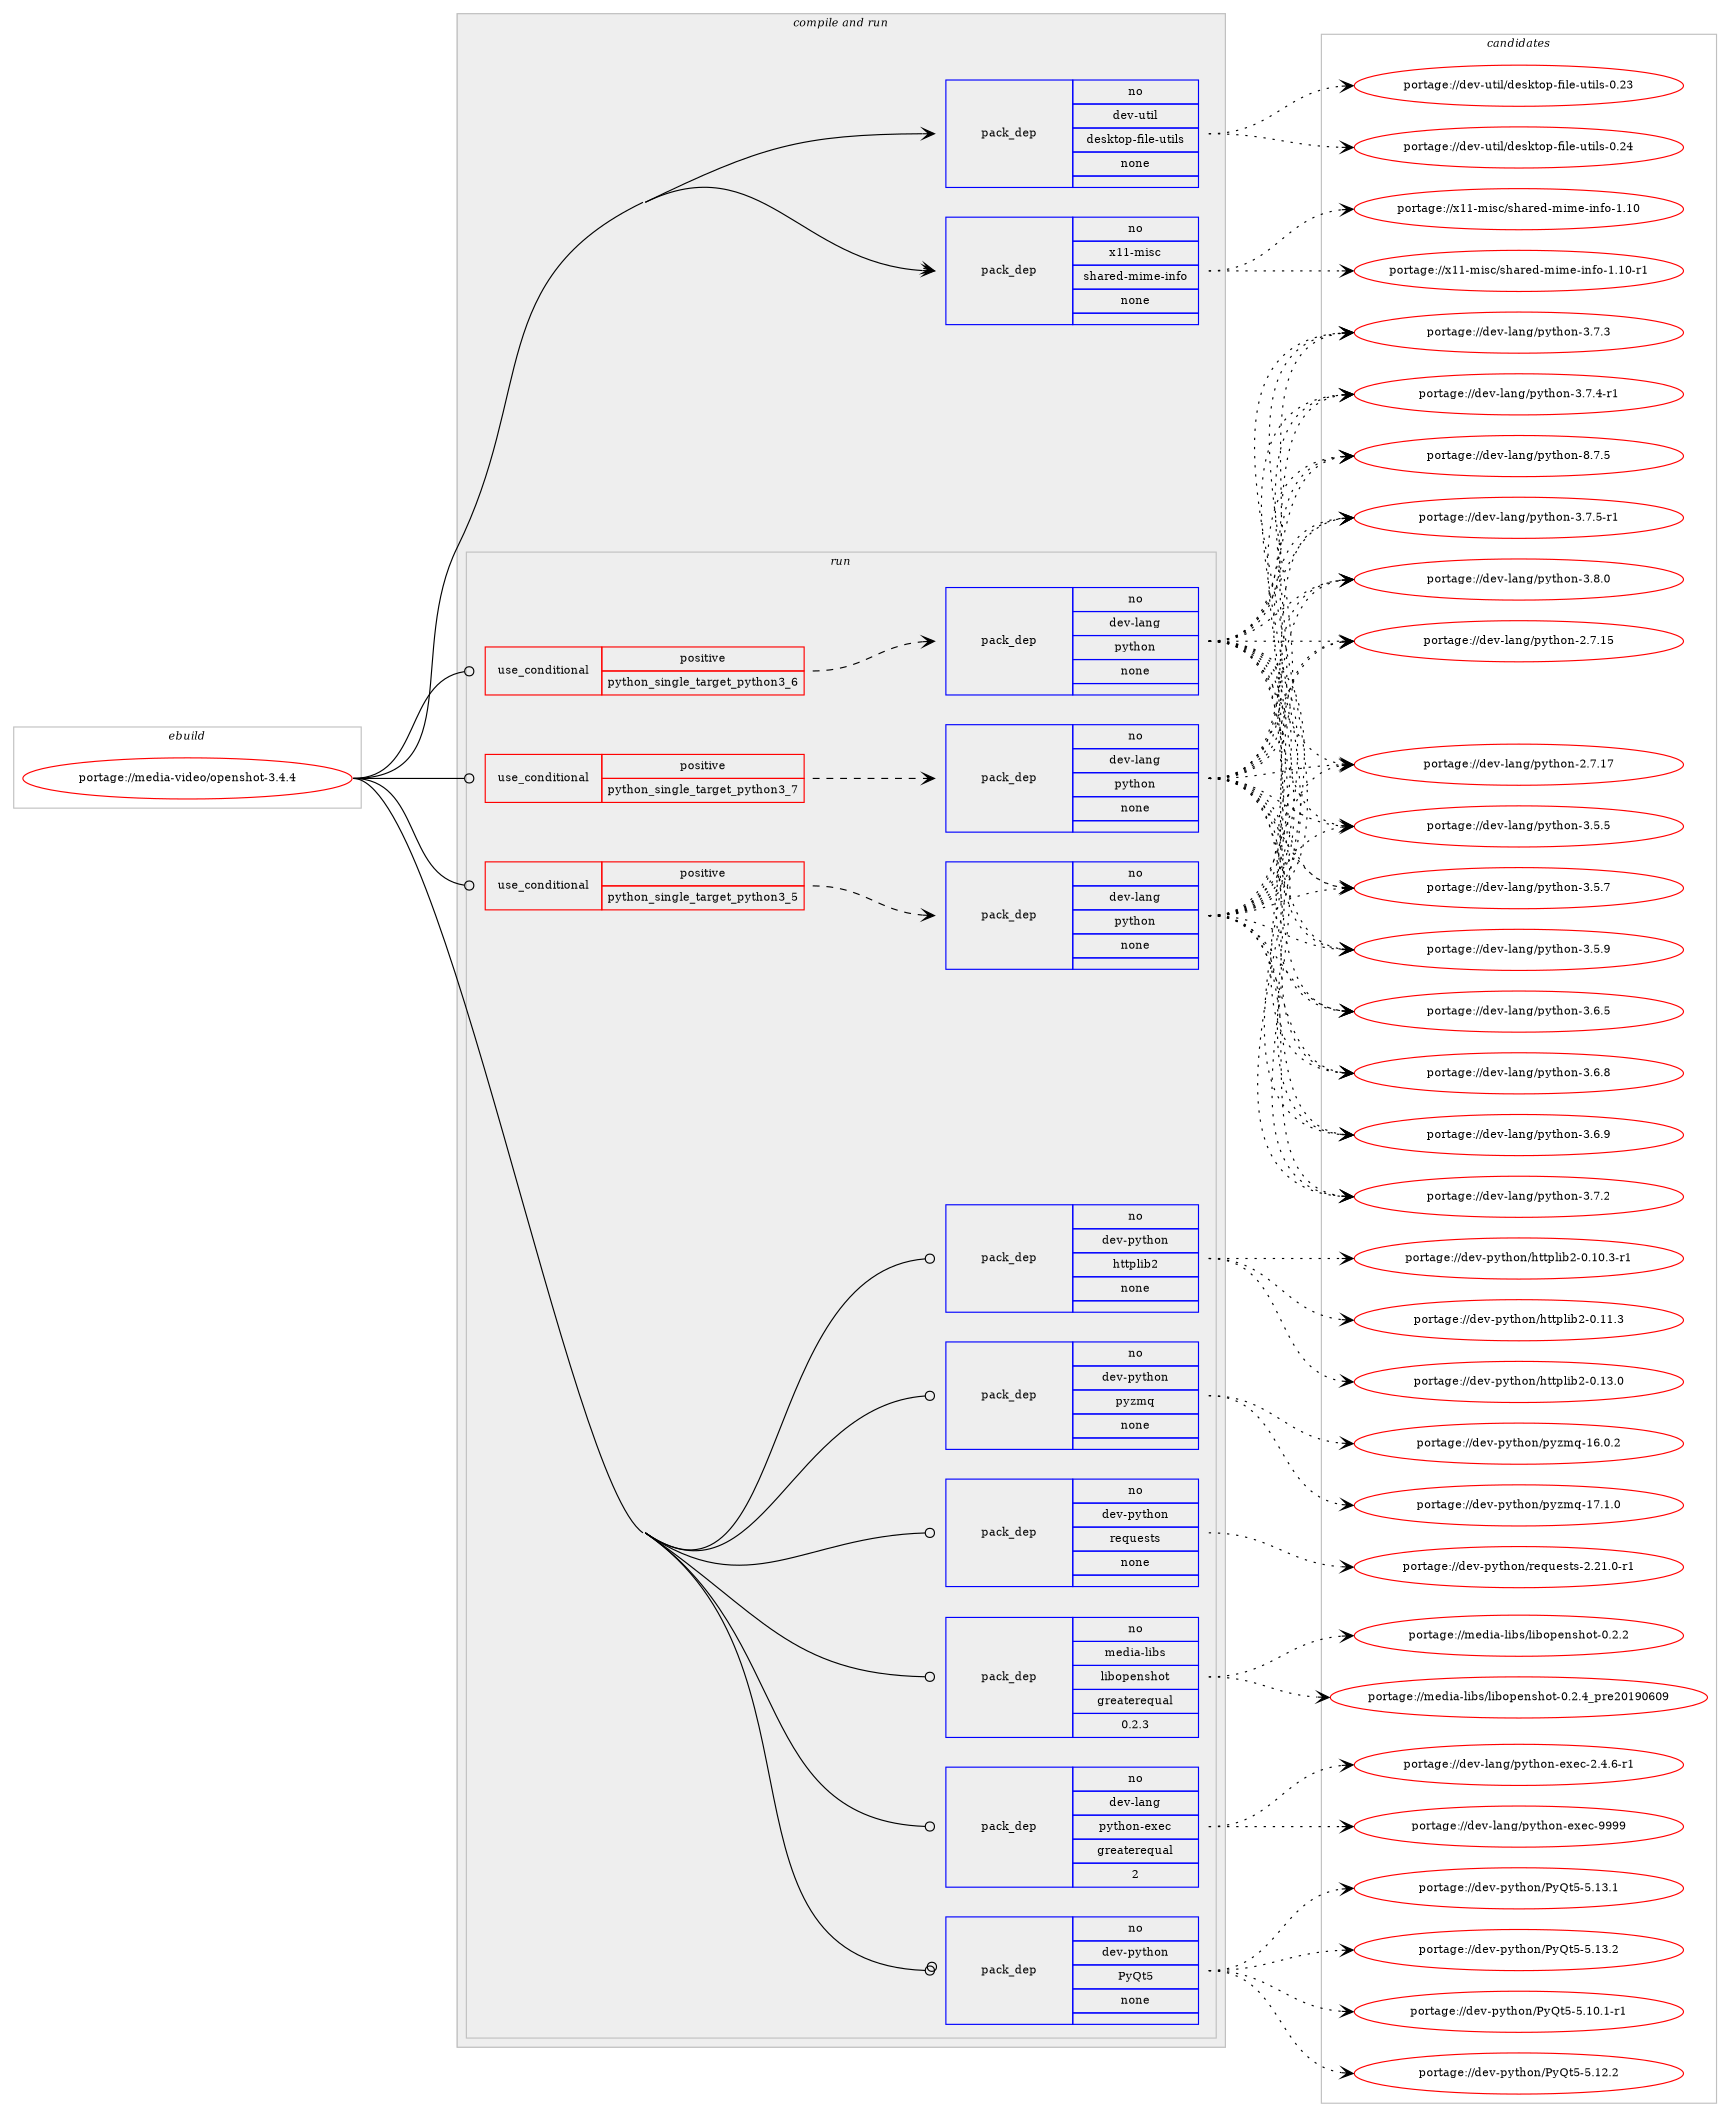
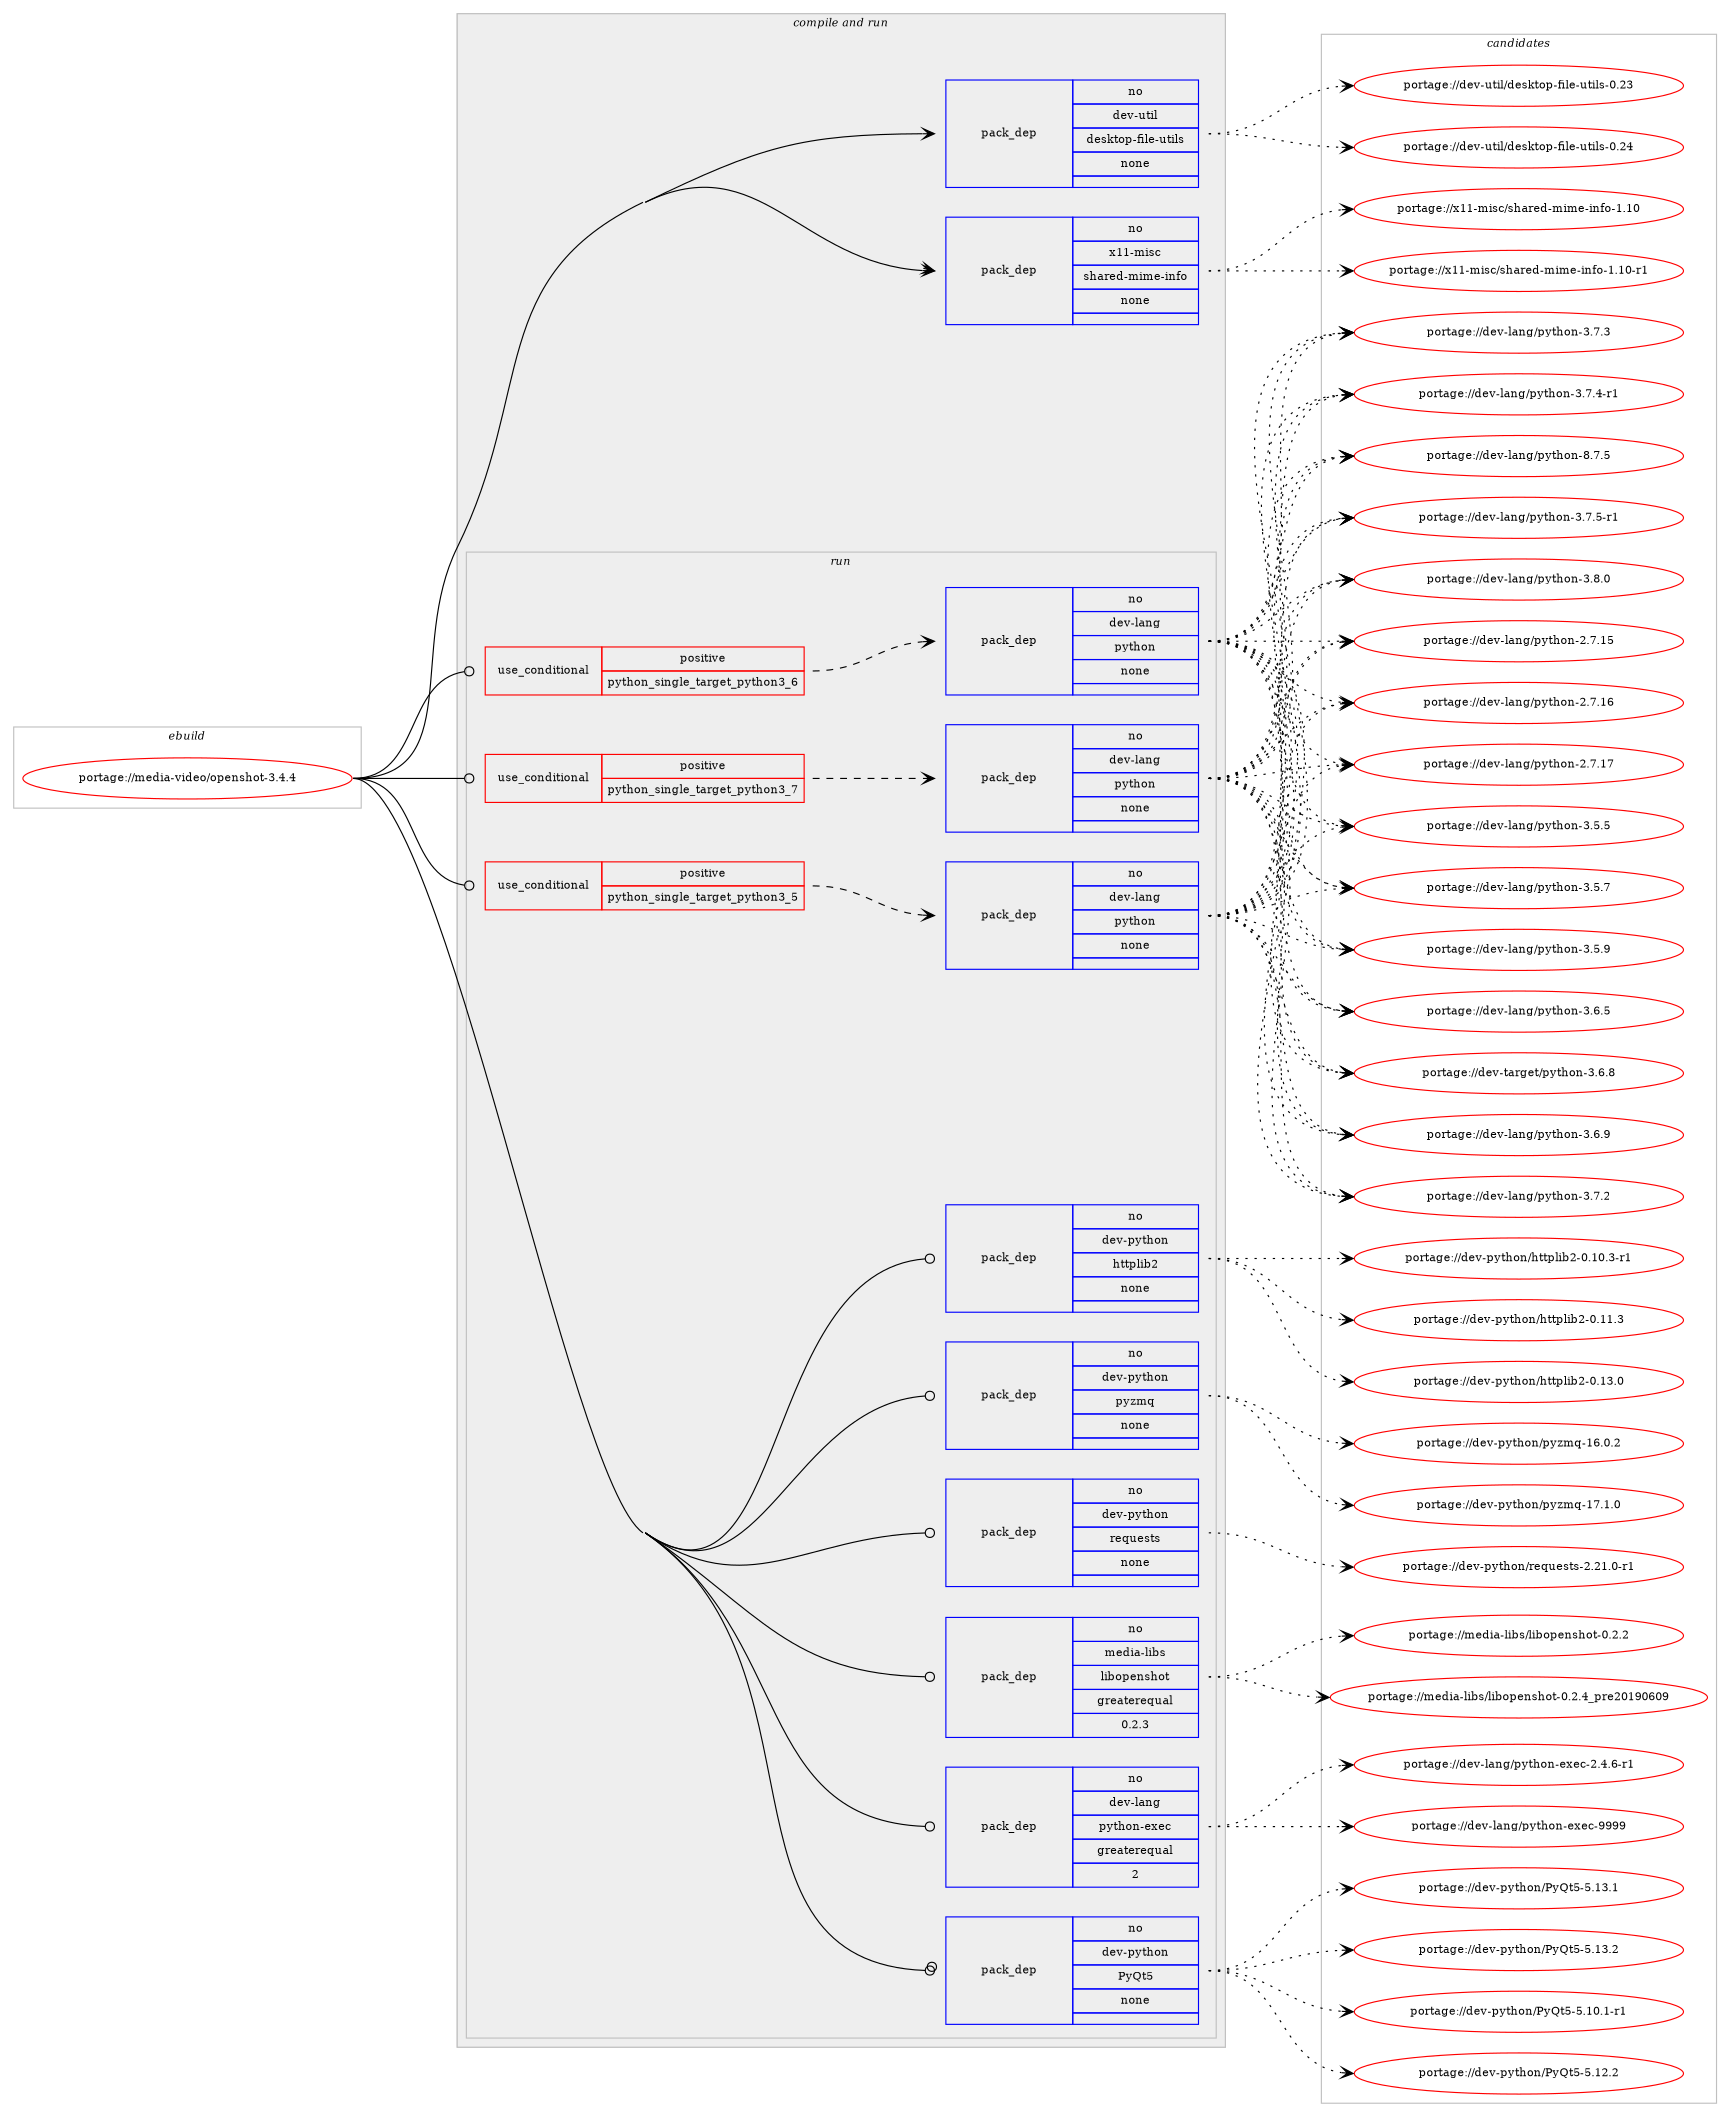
none -> (1519, 703)
(1519, 1073) -> (1519, 1073)
